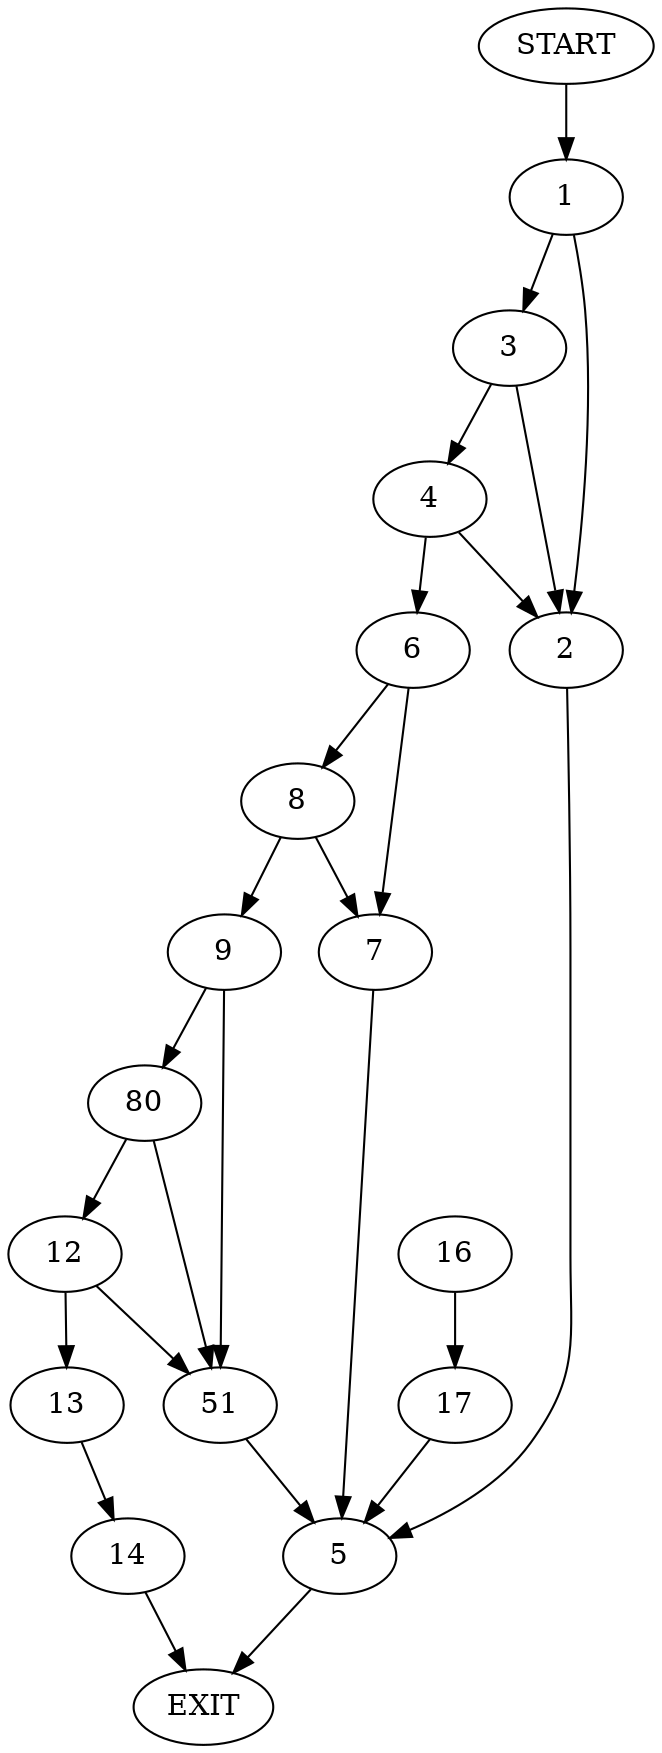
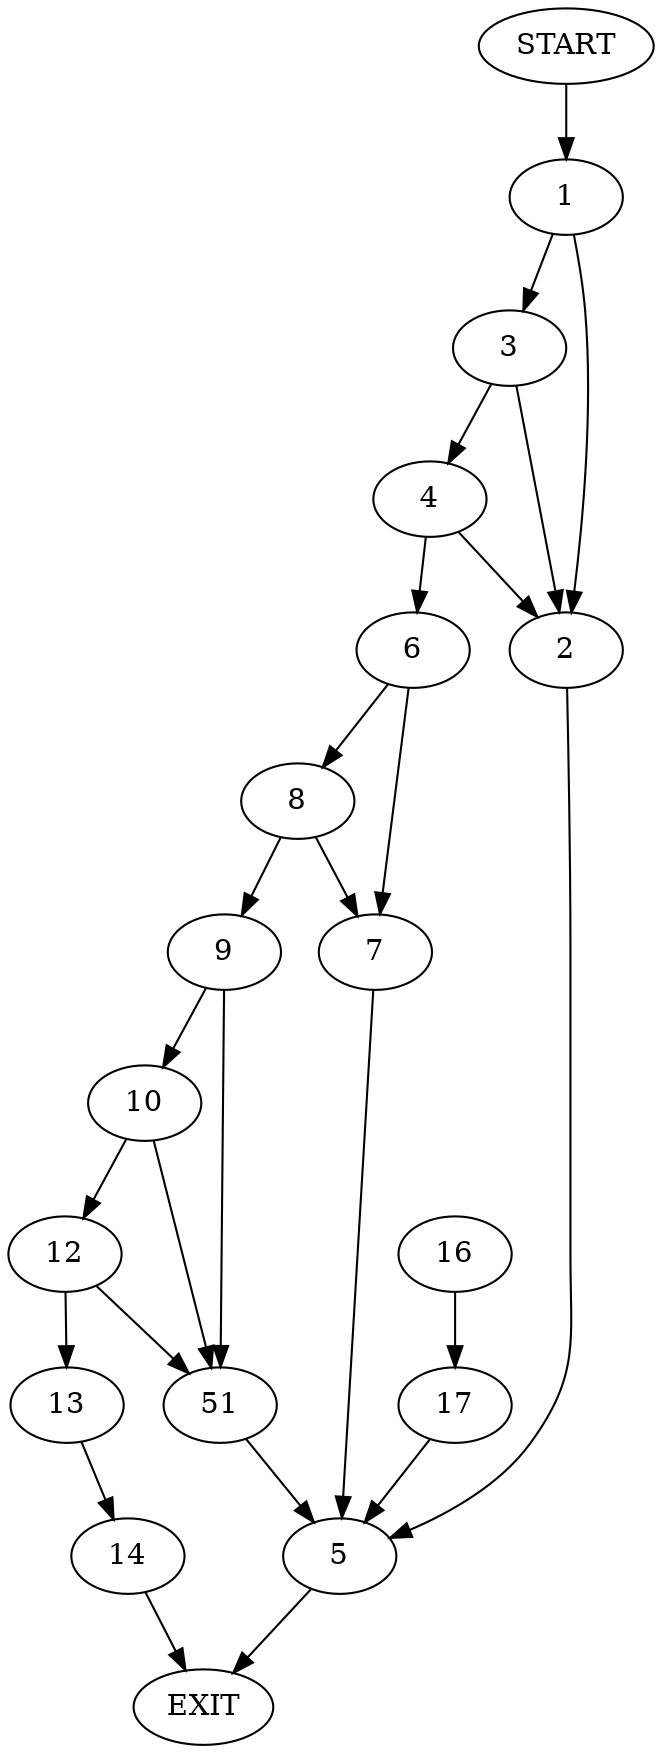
(145, 1103) -> (145, 1103)
